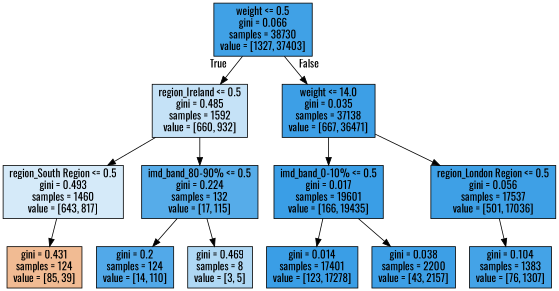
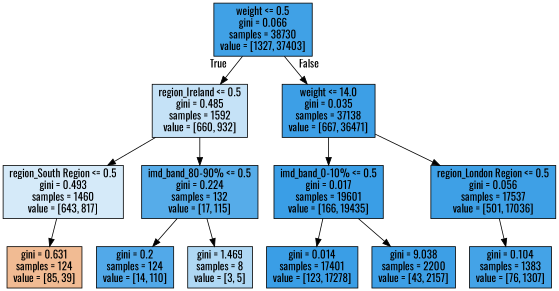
(44, 267) -> (44, 267)
(220, 267) -> (220, 267)
(414, 267) -> (414, 267)
